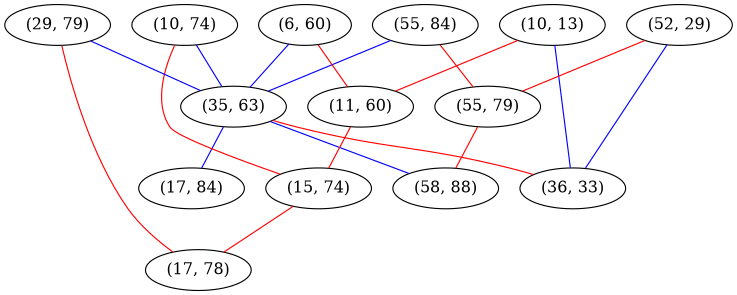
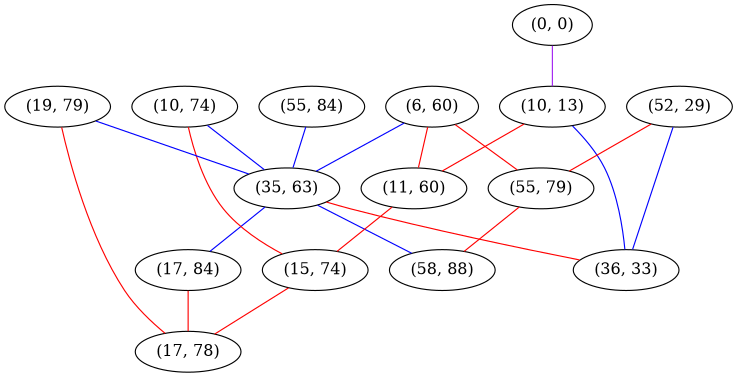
(58, 25) -> (58, 107)
none -> (552, 25)
(452, 60) -> (492, 152)
none -> (188, 311)
